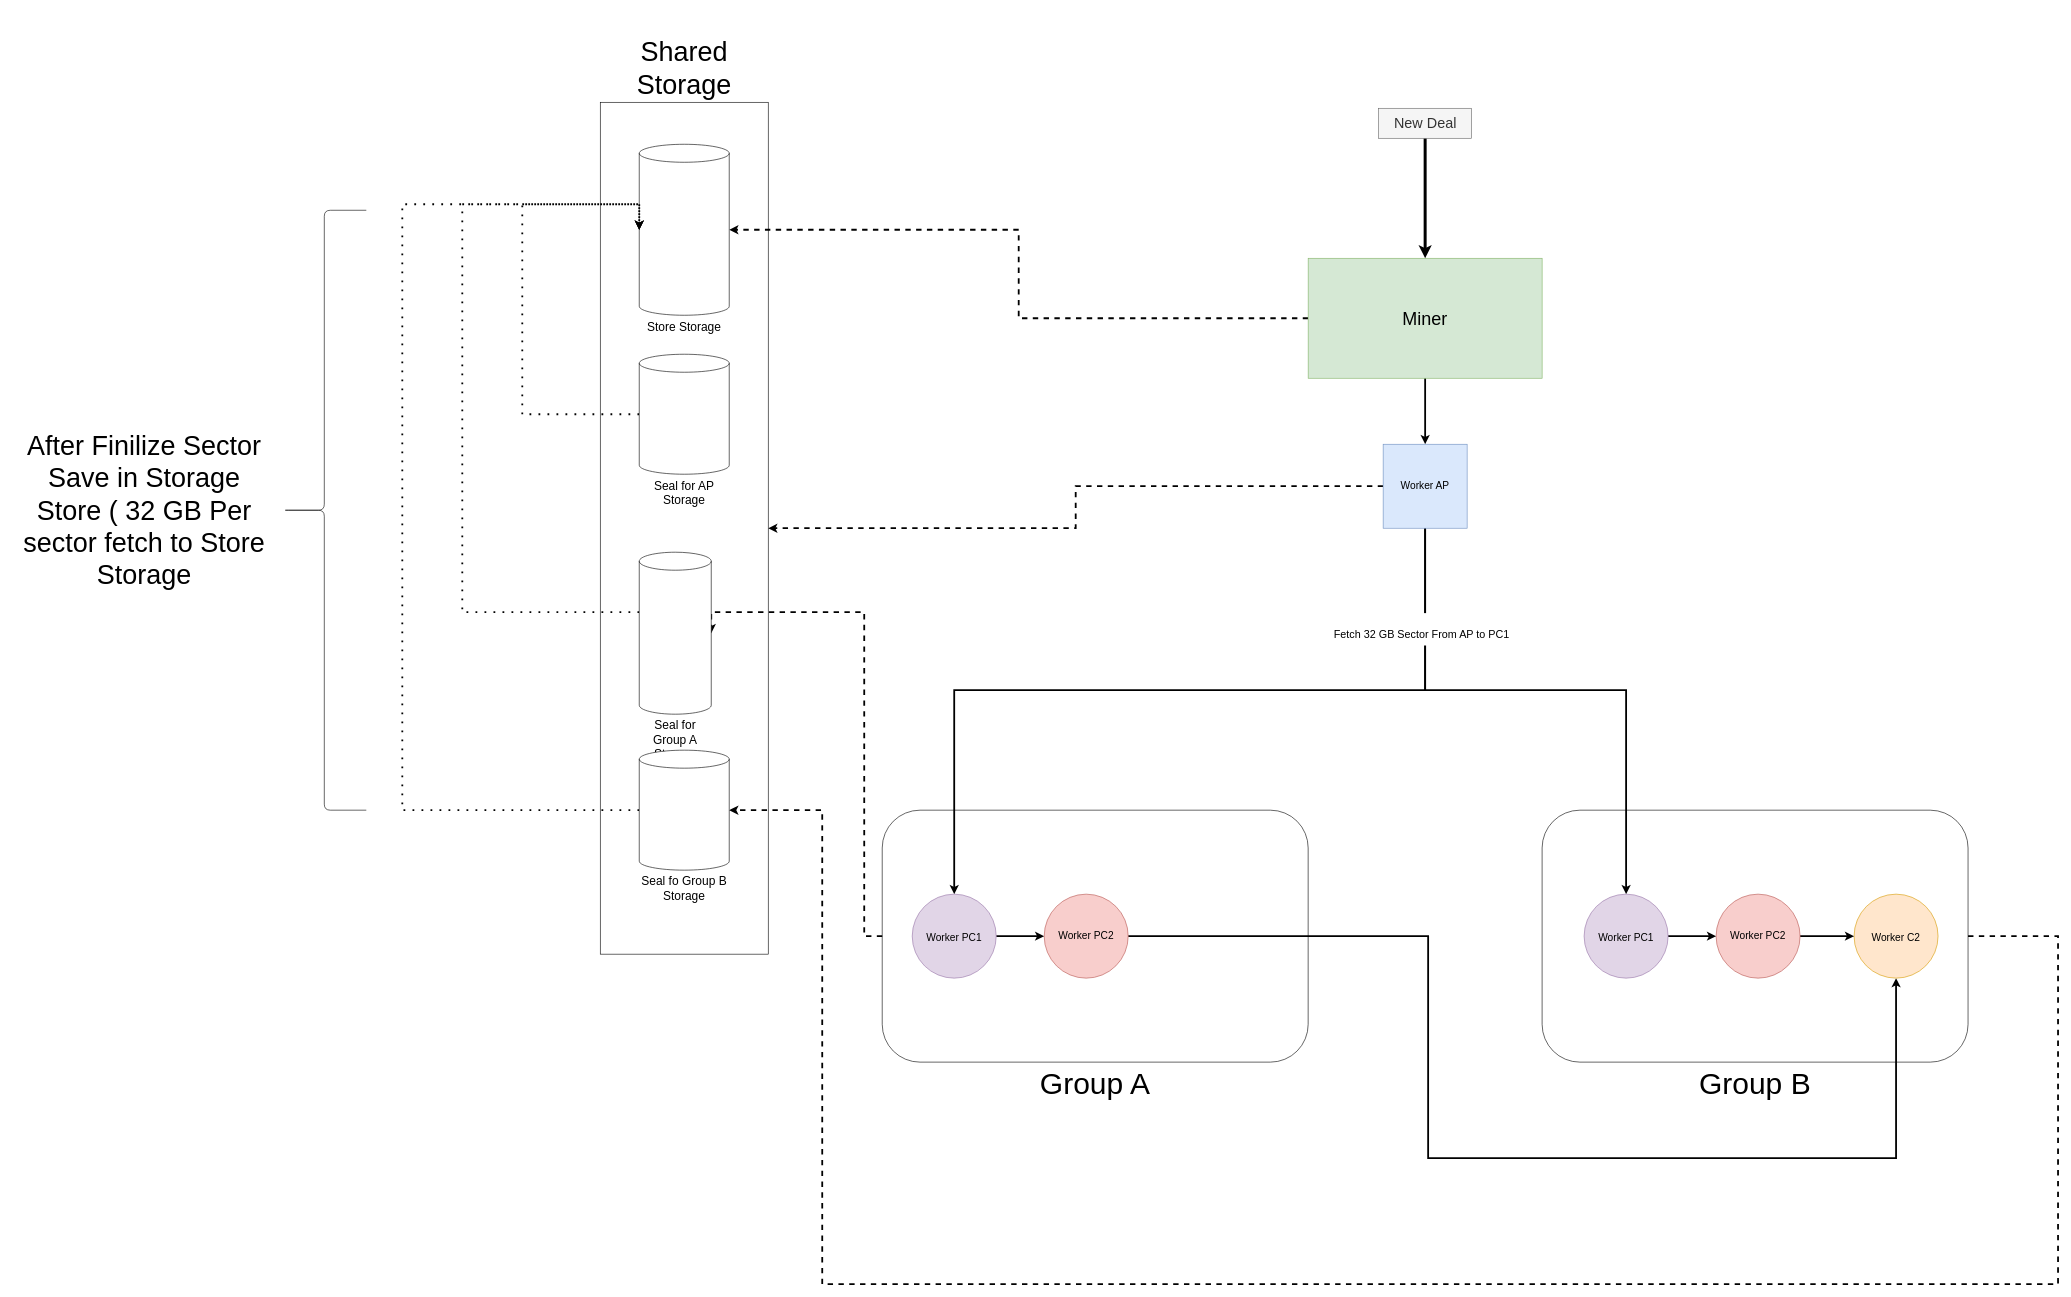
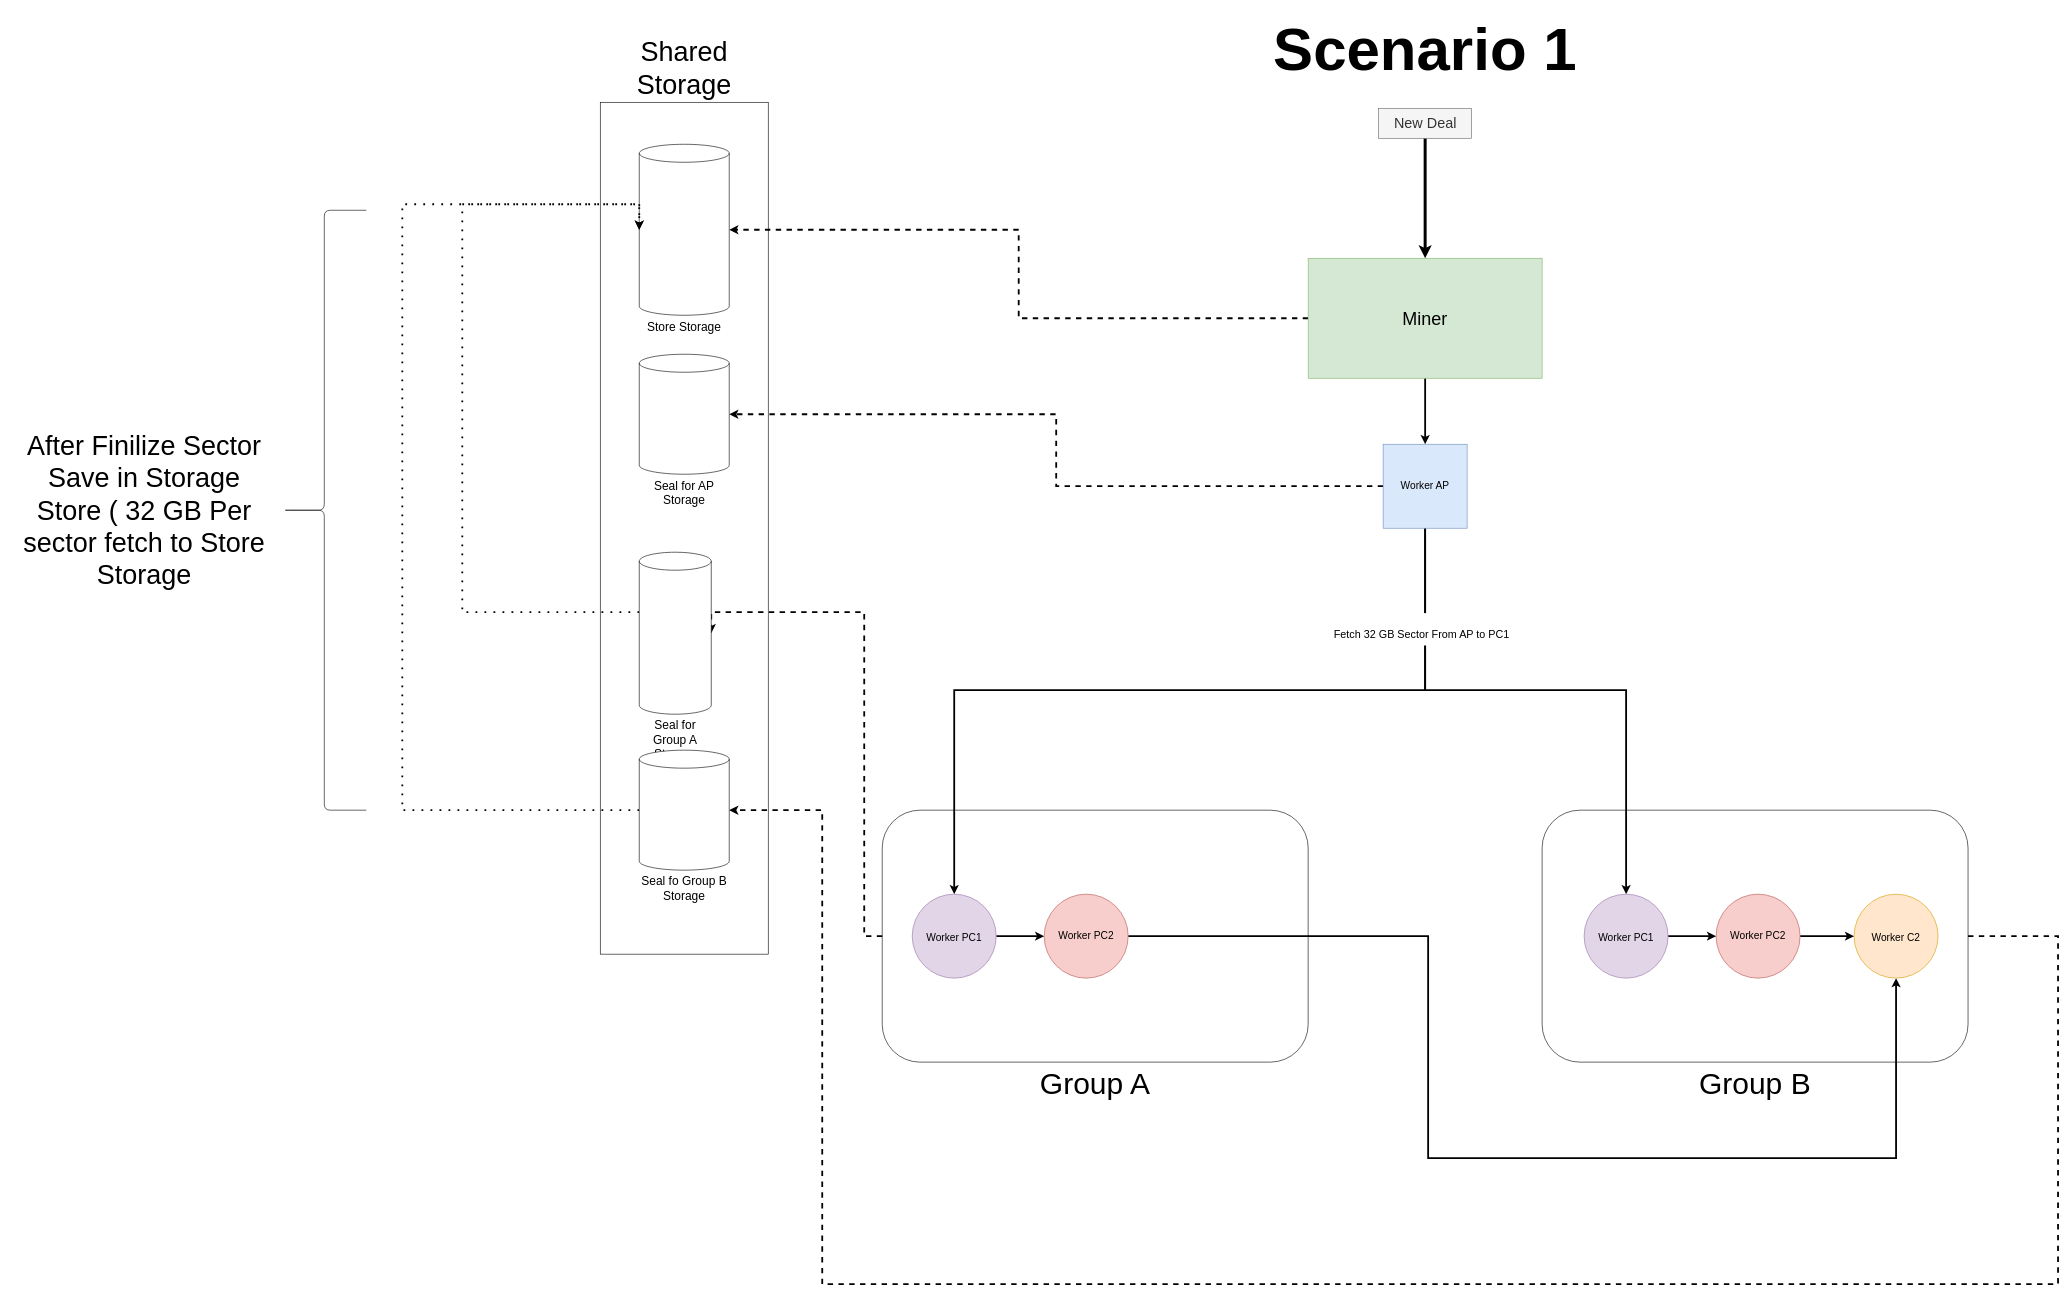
none -> (1425, 48)
(522, 369) -> none
(945, 528) -> (940, 414)
